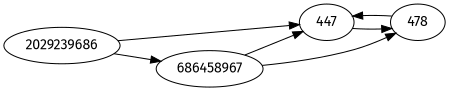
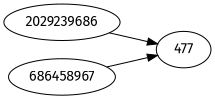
(327, 22) -> (184, 50)
(418, 22) -> none
(132, 57) -> none
